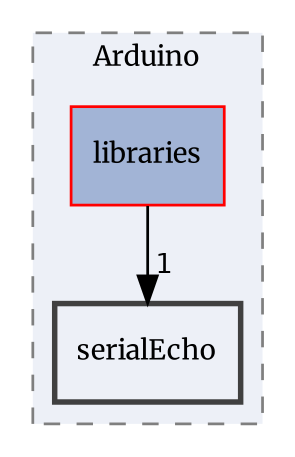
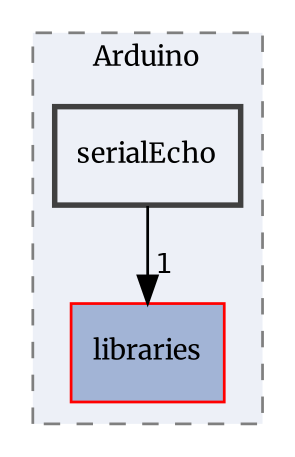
(148, 241) -> (148, 241)
